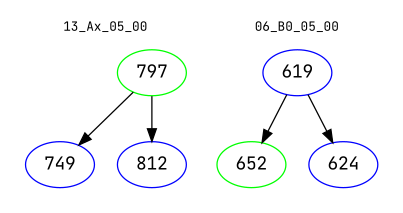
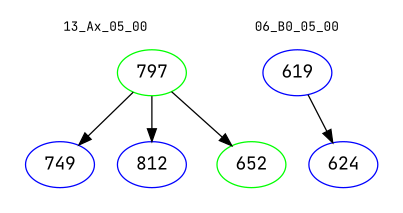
(277, 113) -> (188, 106)
